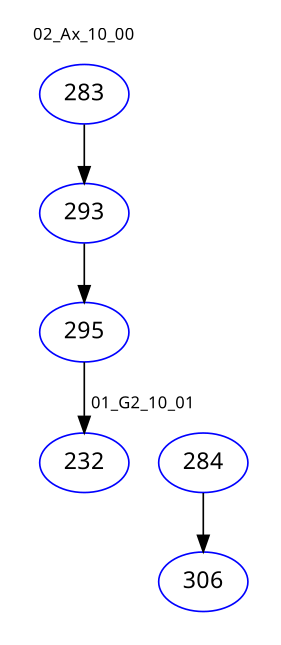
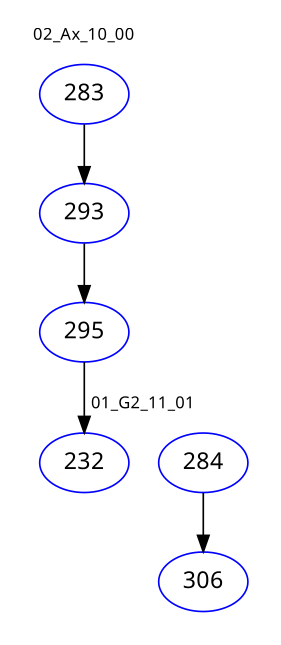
(144, 404) -> (144, 404)
